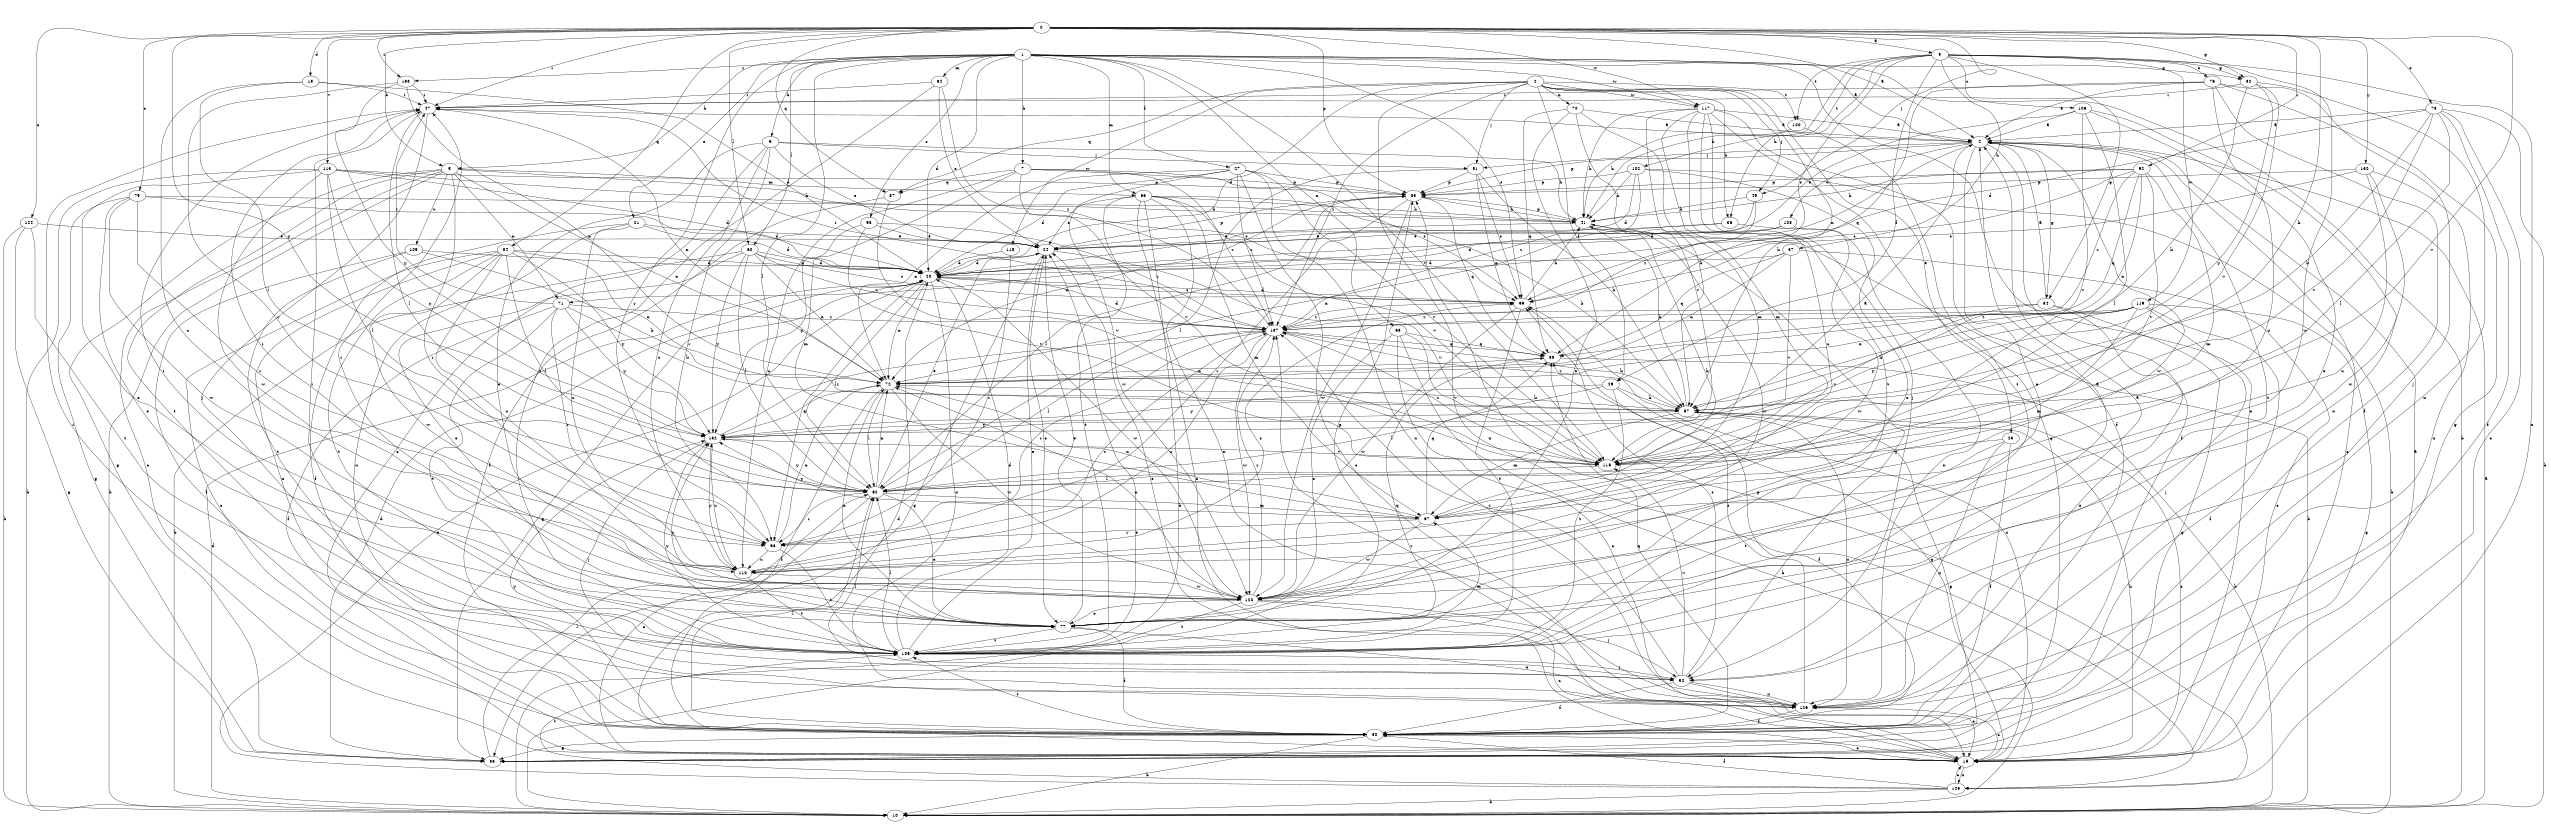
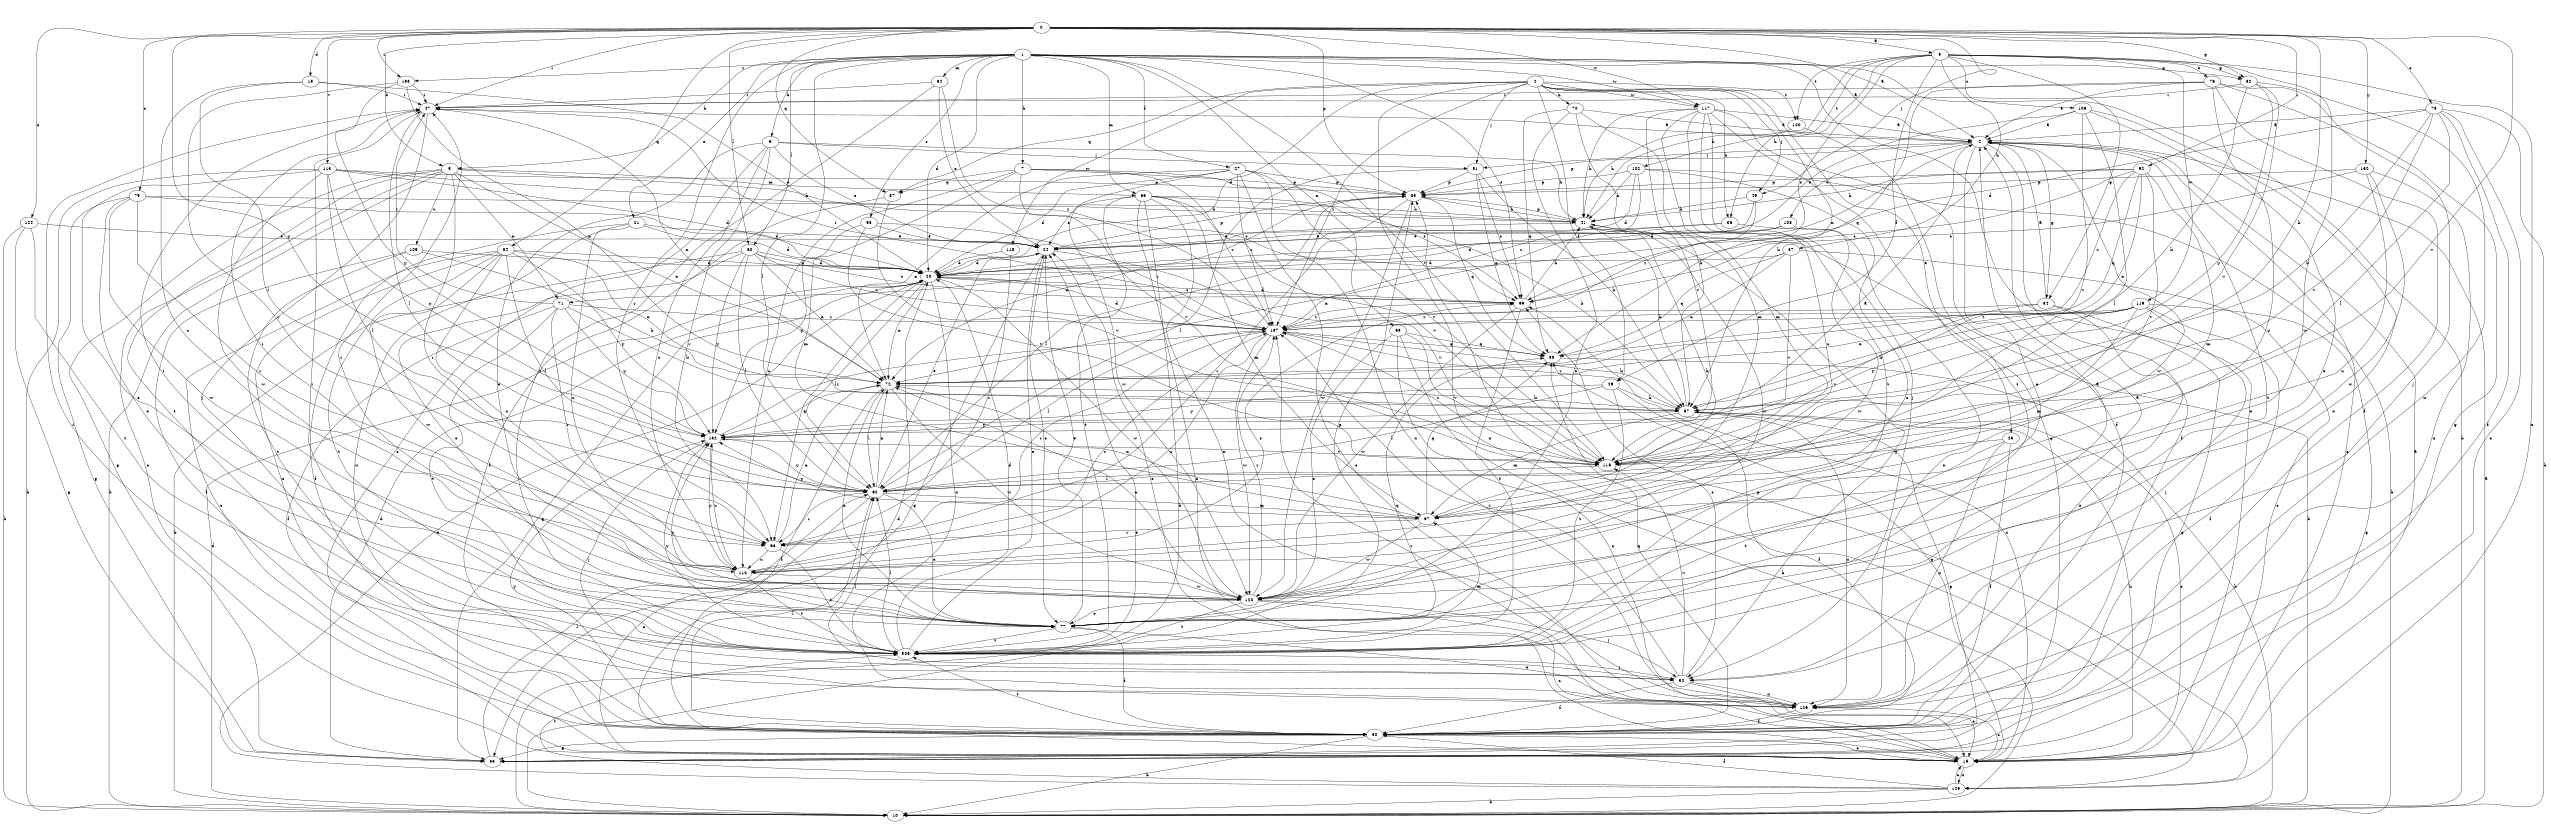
(1222, 368) -> none
(1727, 478) -> none
(906, 654) -> (906, 654)
